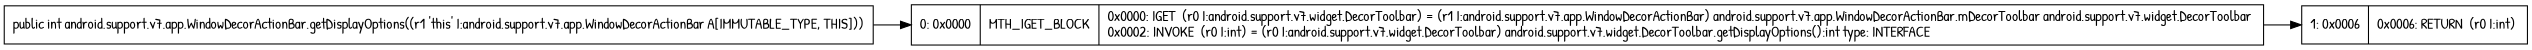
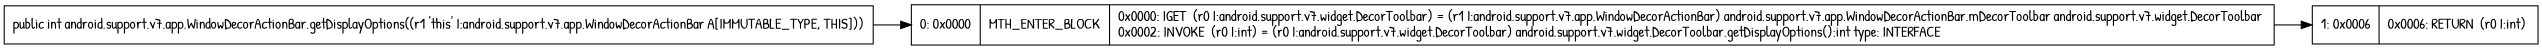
(1040, 24) -> (1045, 24)
